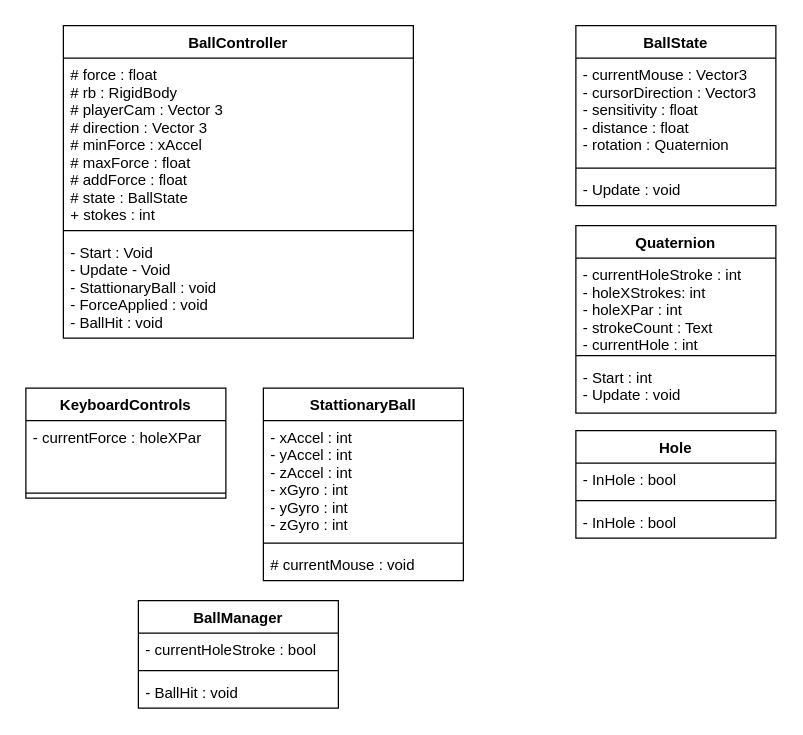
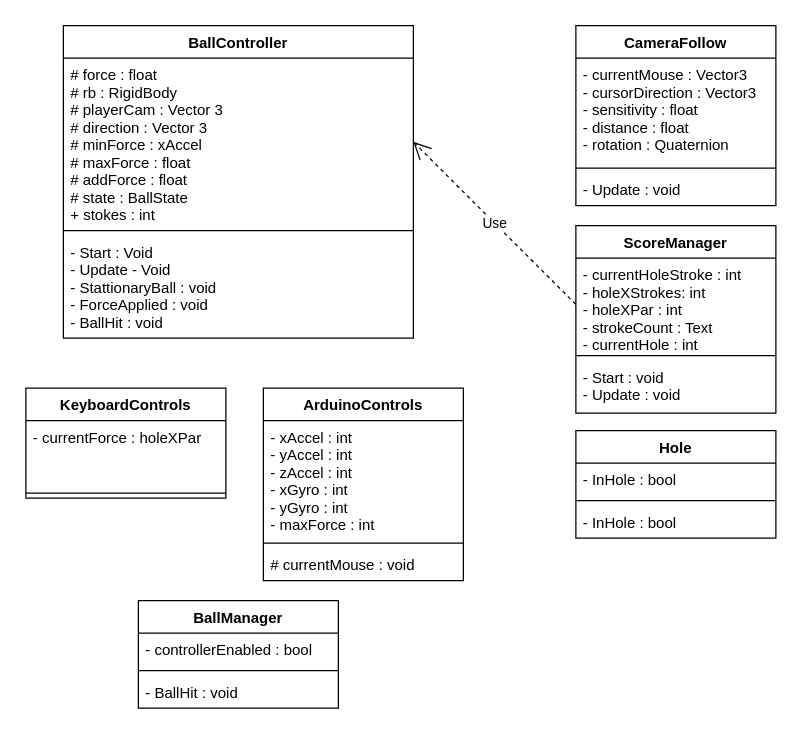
(675, 43) -> (675, 43)
none -> (494, 223)
(675, 243) -> (675, 243)
(627, 378) -> (632, 378)
(363, 405) -> (363, 405)
(317, 438) -> (317, 438)
(243, 650) -> (239, 650)
